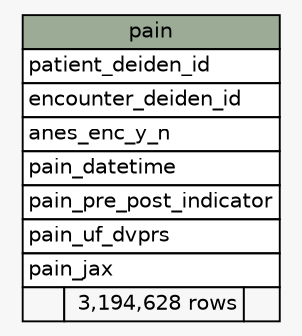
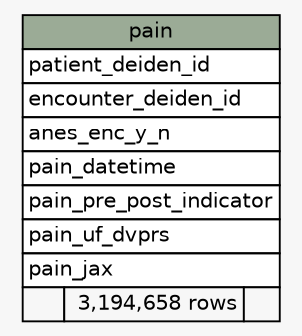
(158, 303) -> (158, 303)
